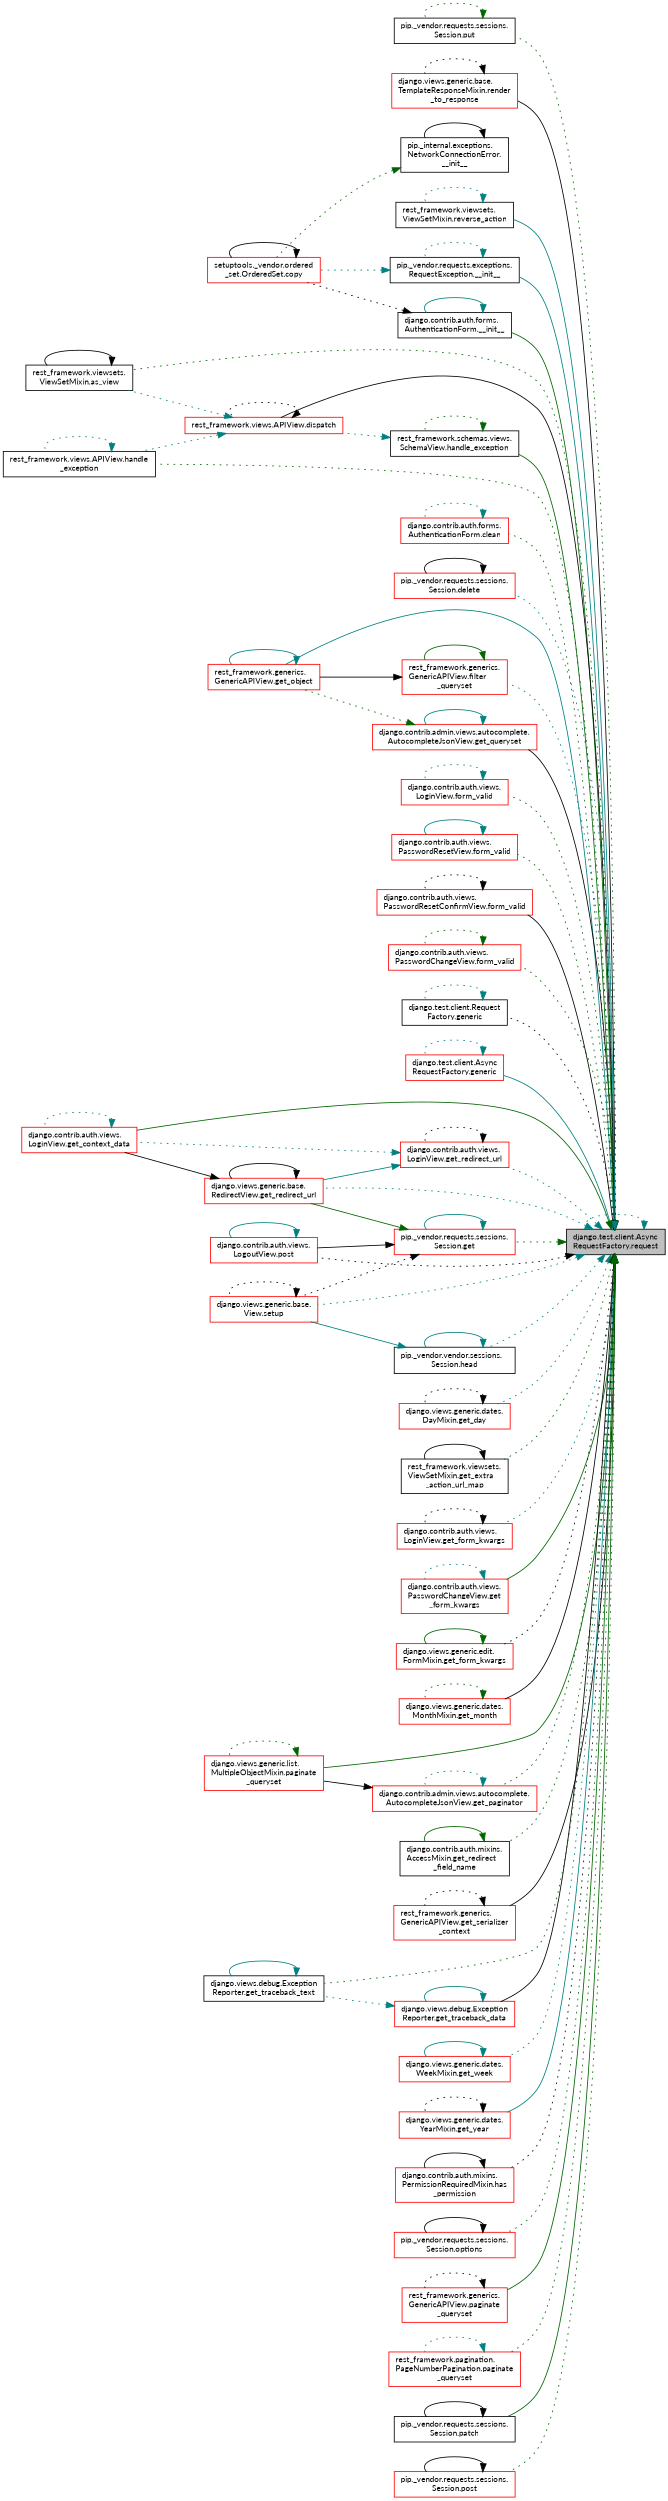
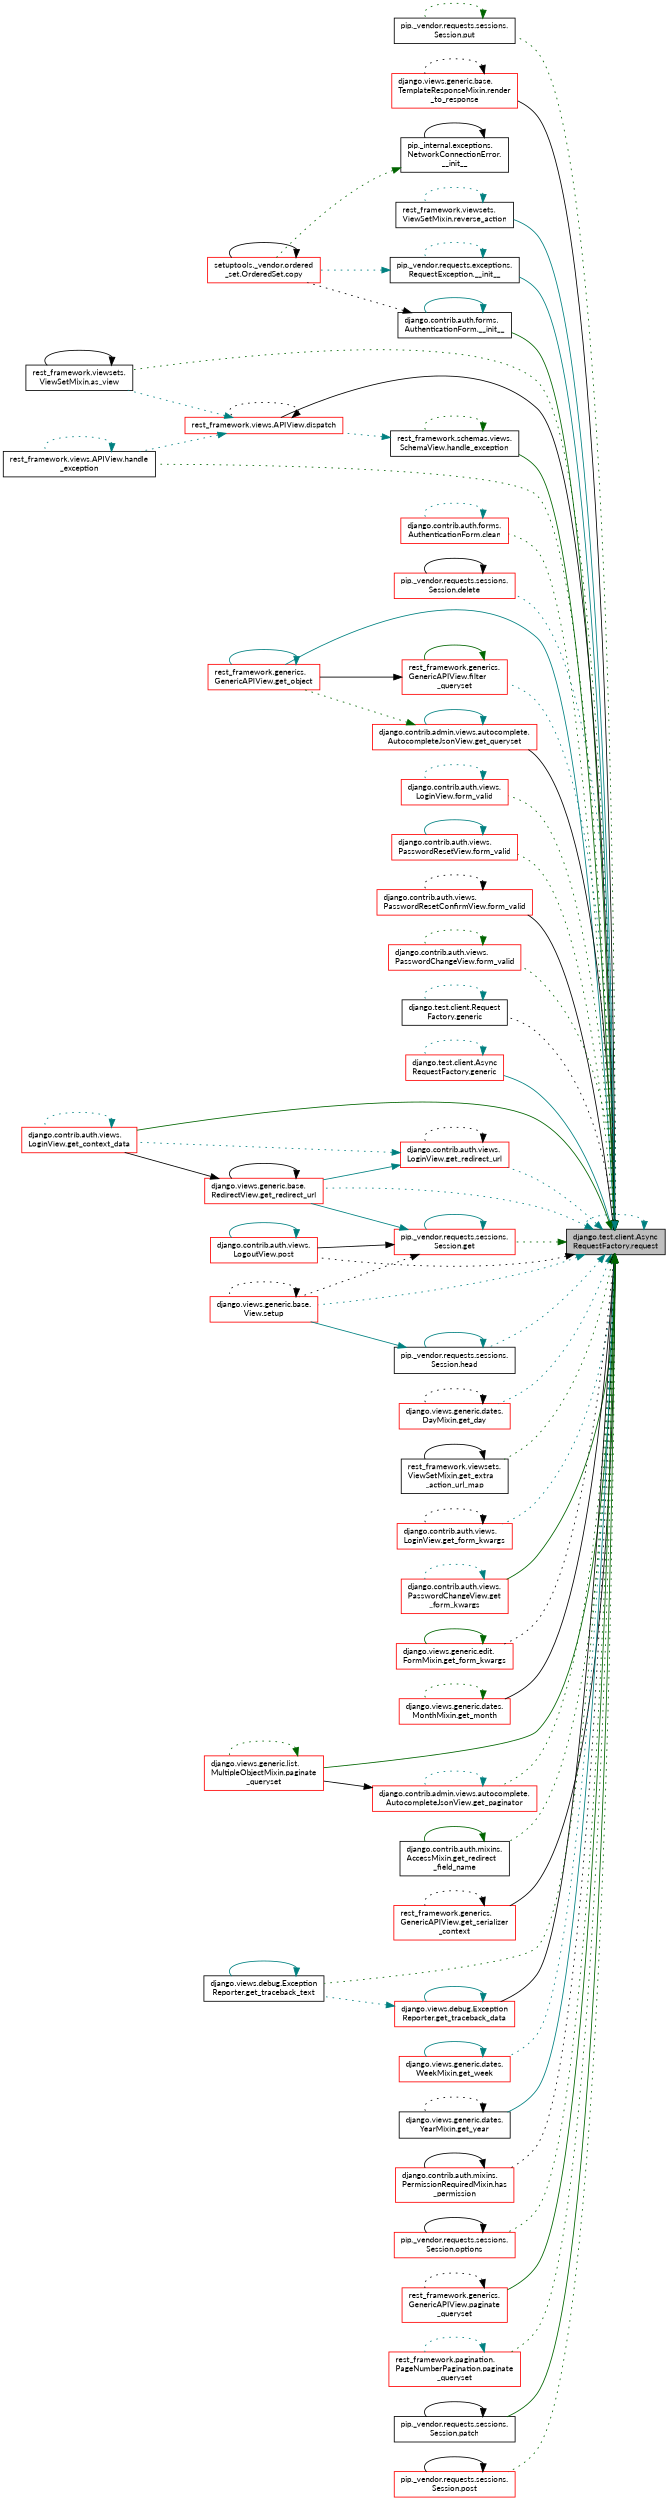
(355, 1215) -> (355, 1215)
(455, 1360) -> (455, 1360)
(455, 2125) -> (455, 2125)
